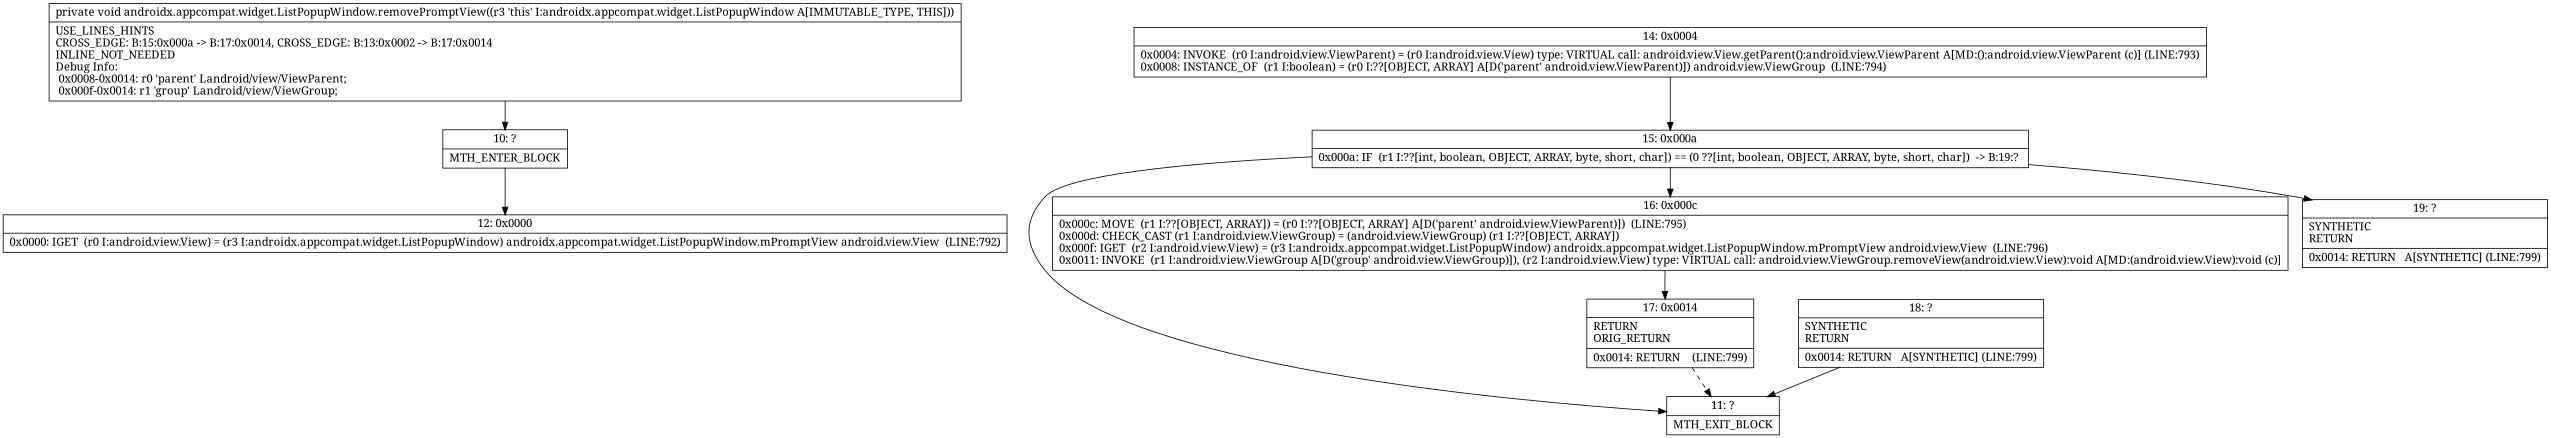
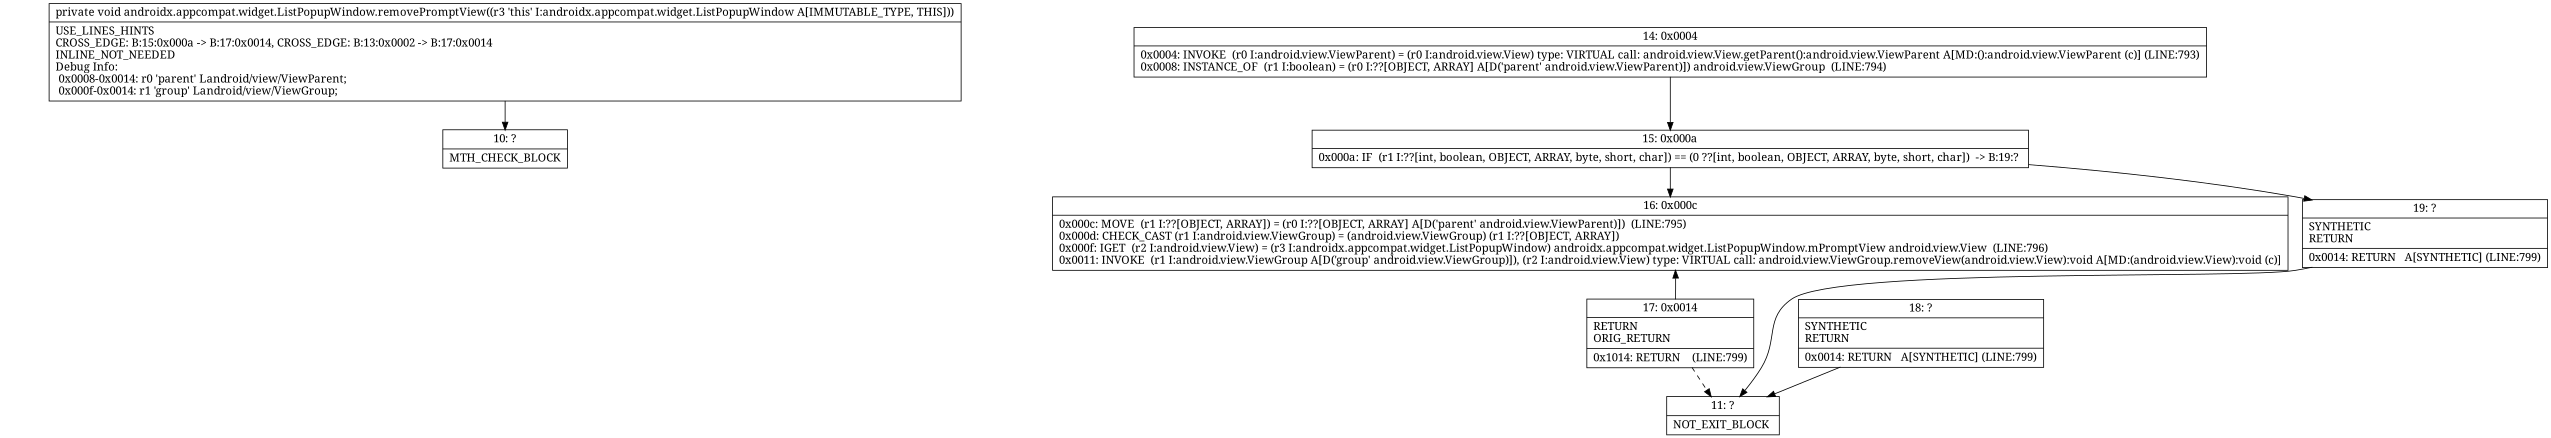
(505, 158) -> (505, 158)
(505, 234) -> none
(1665, 281) -> (1676, 289)
(1169, 336) -> (1999, 277)
(1670, 358) -> (1670, 358)
(1723, 425) -> (1721, 425)
